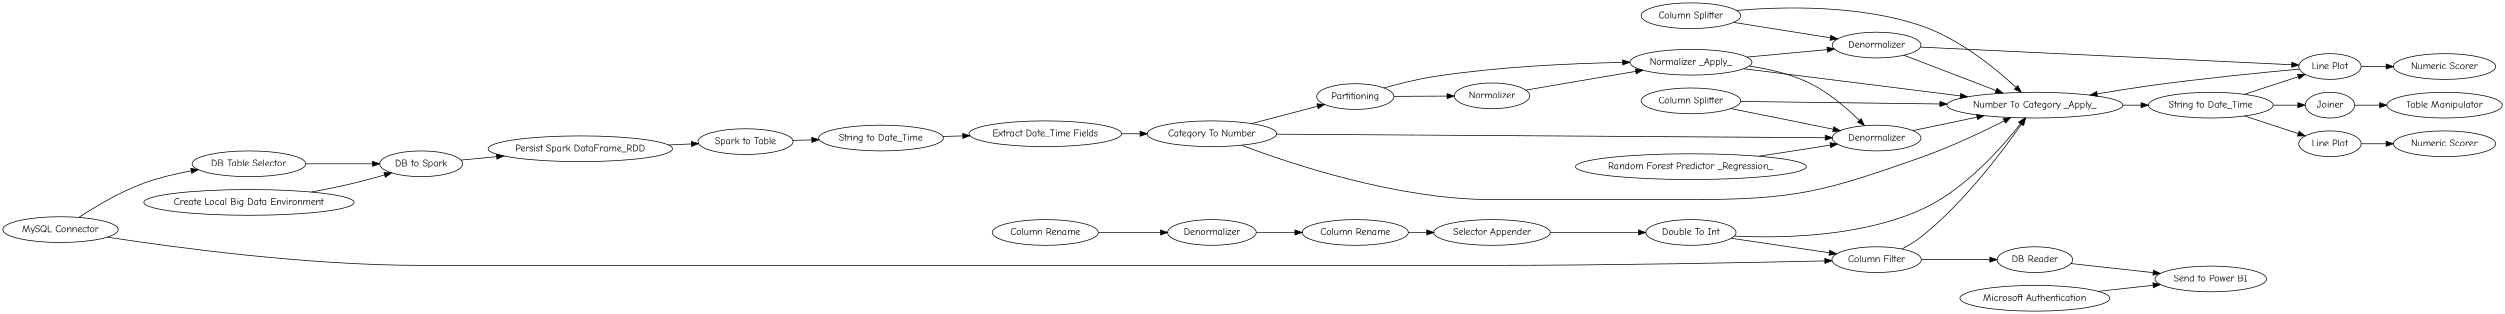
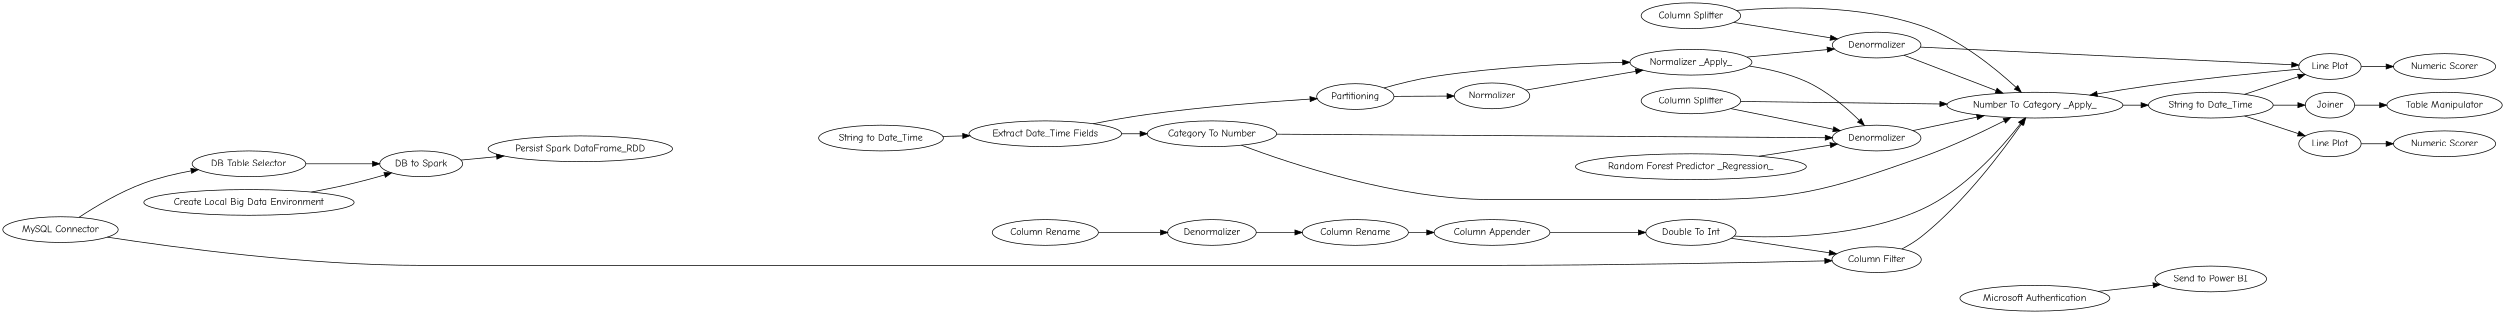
(1852, 82) -> none
(1285, 115) -> (1201, 108)
(746, 142) -> none
(1492, 232) -> (1492, 232)
(2035, 260) -> none
